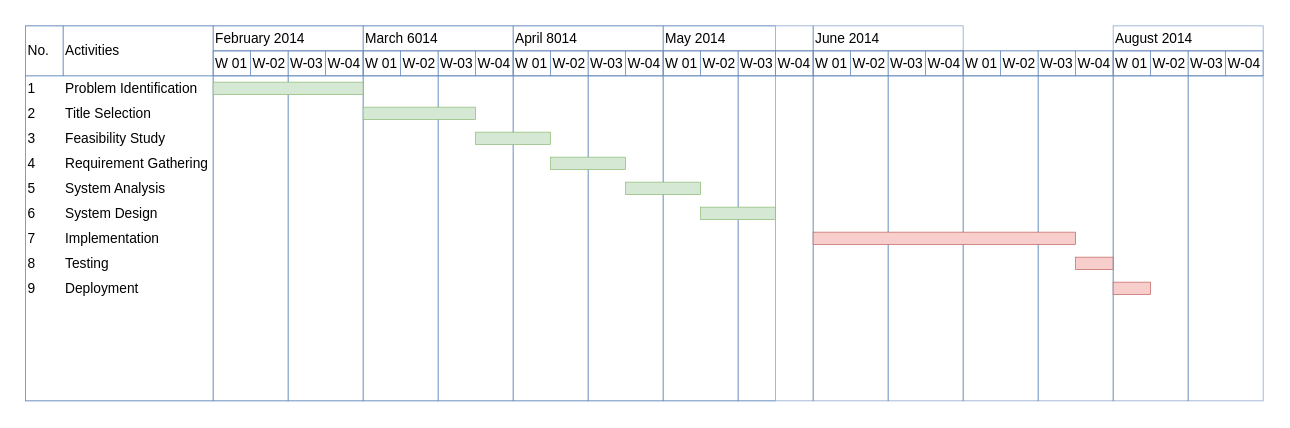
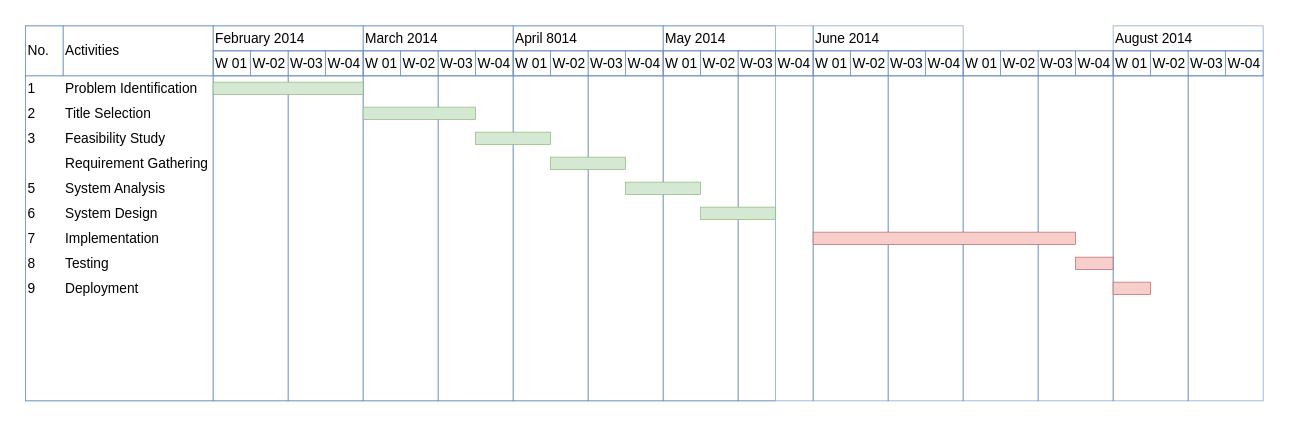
(402, 38) -> (402, 38)
(38, 163) -> none
